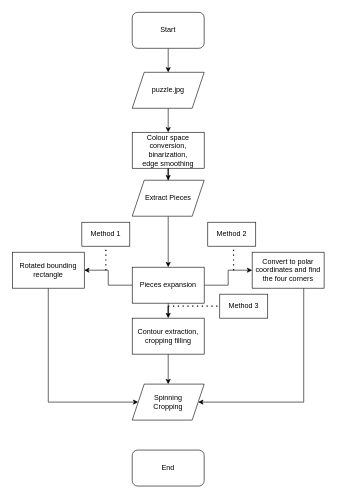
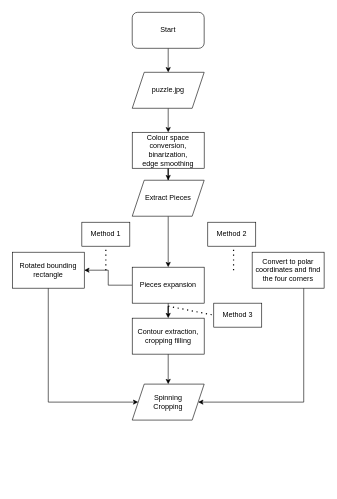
(228, 270) -> none
(244, 306) -> (238, 315)
(168, 468) -> none
